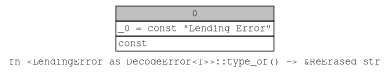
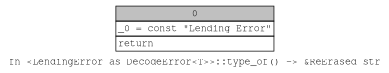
(133, 43) -> (136, 43)
